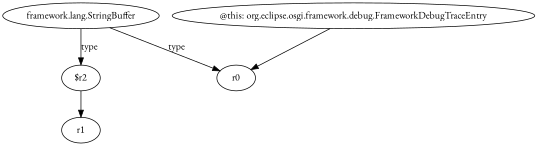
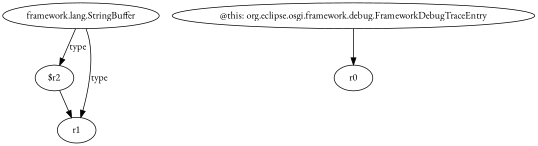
(161, 48) -> (90, 70)
